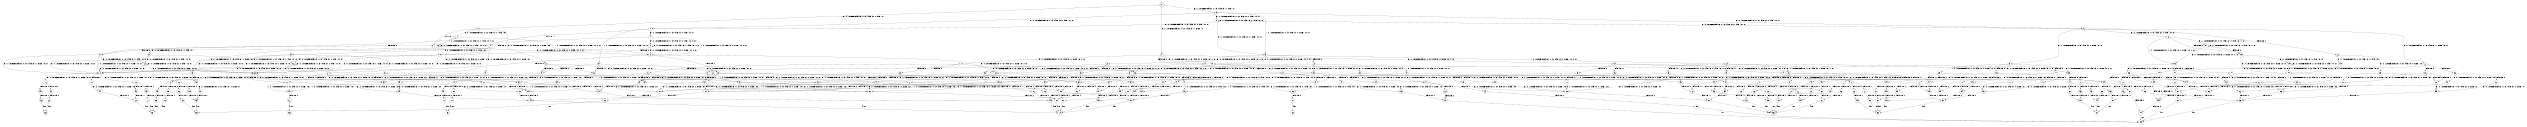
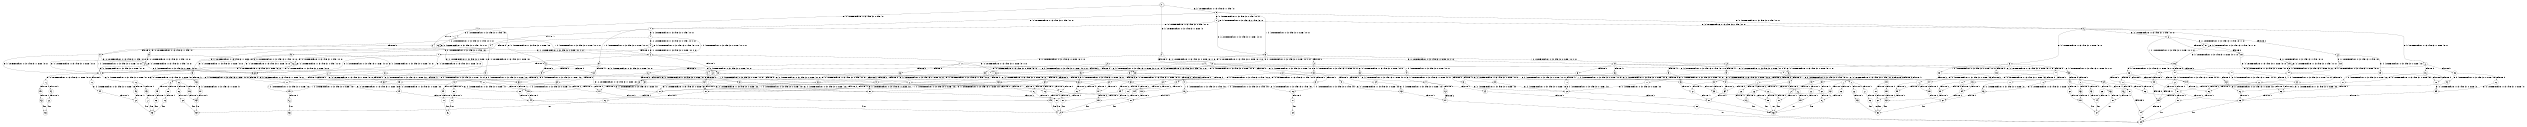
(651, 79) -> (645, 86)
(1913, 80) -> none
